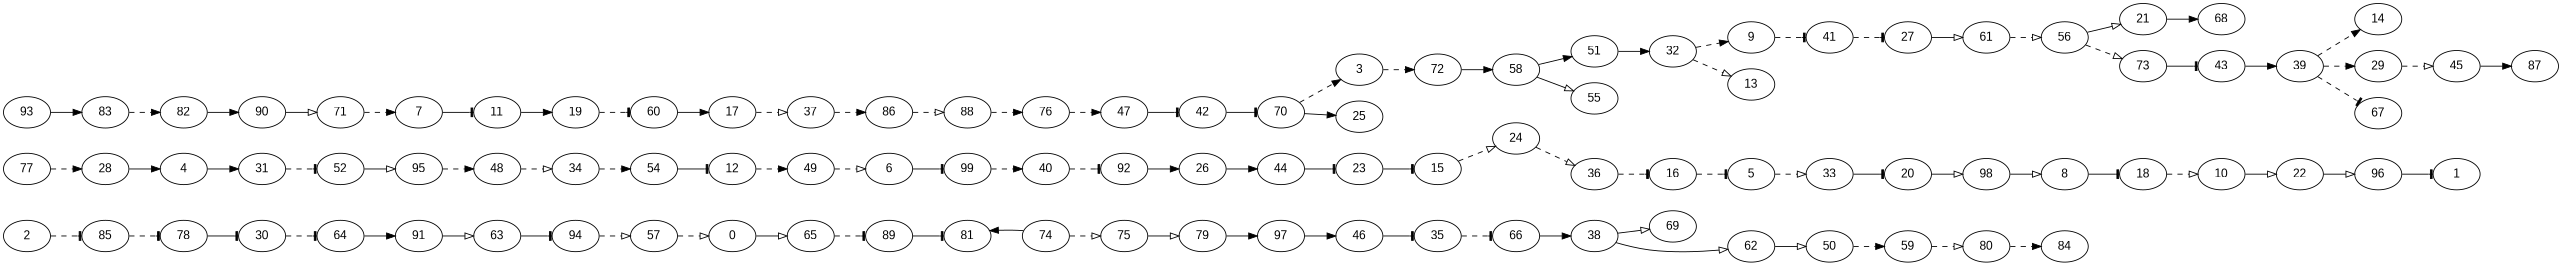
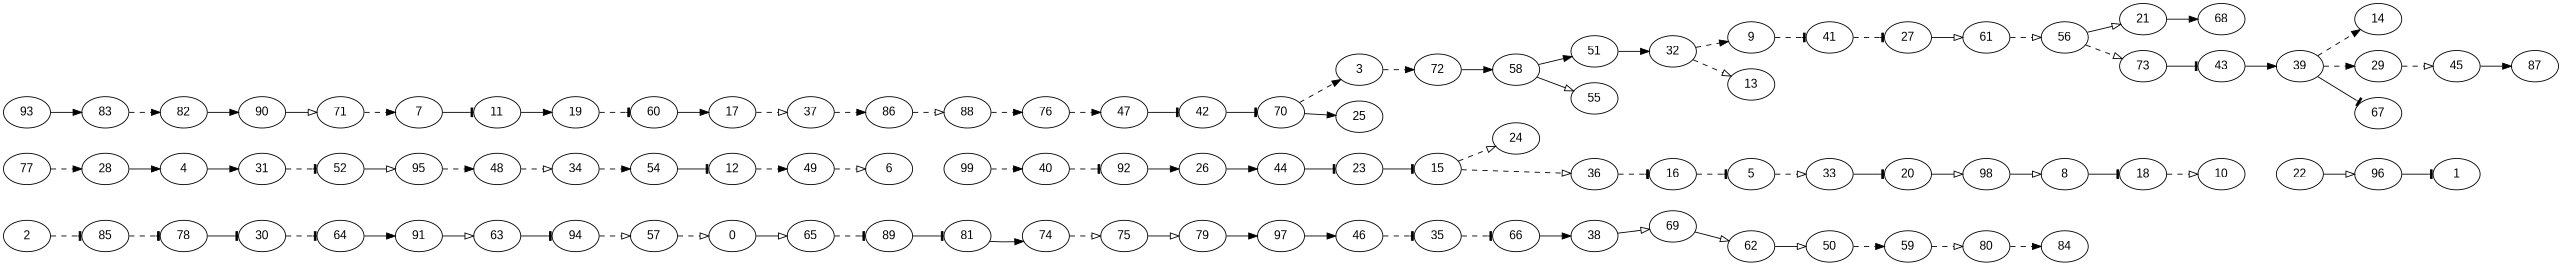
(2337, 88) -> (2337, 88)
(1551, 154) -> (1512, 171)
(926, 169) -> none
(2256, 174) -> none
(1011, 230) -> (1002, 242)
(1396, 236) -> (1396, 236)
(1667, 251) -> (1708, 235)
